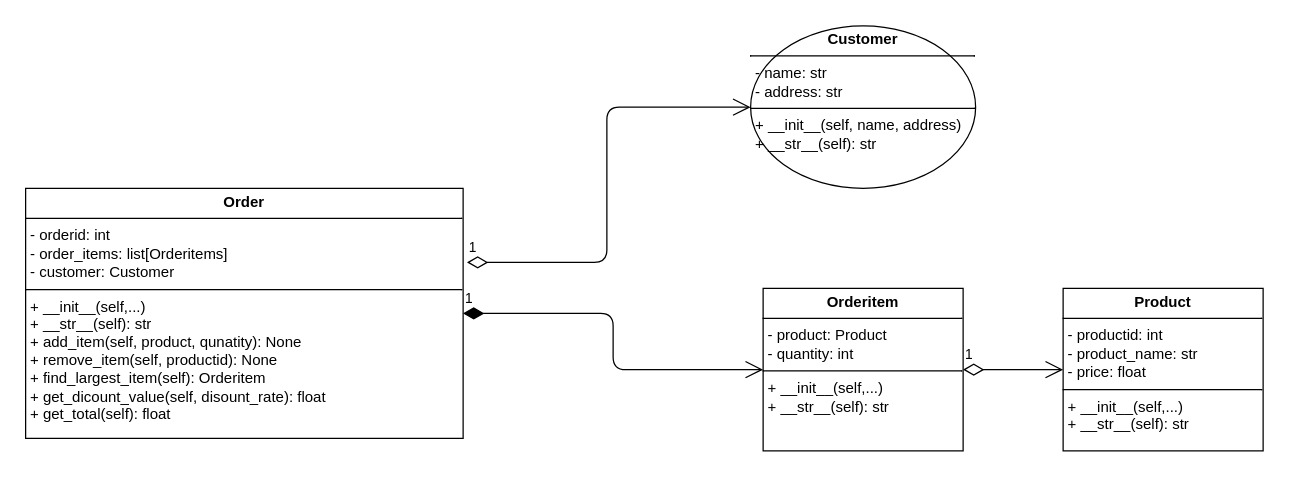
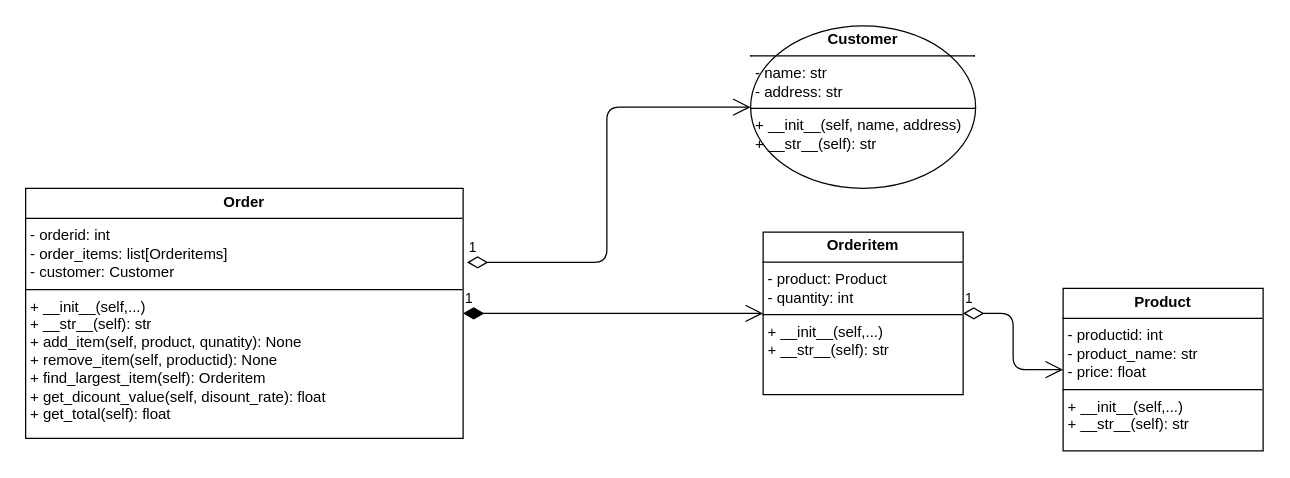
(863, 369) -> (863, 313)
